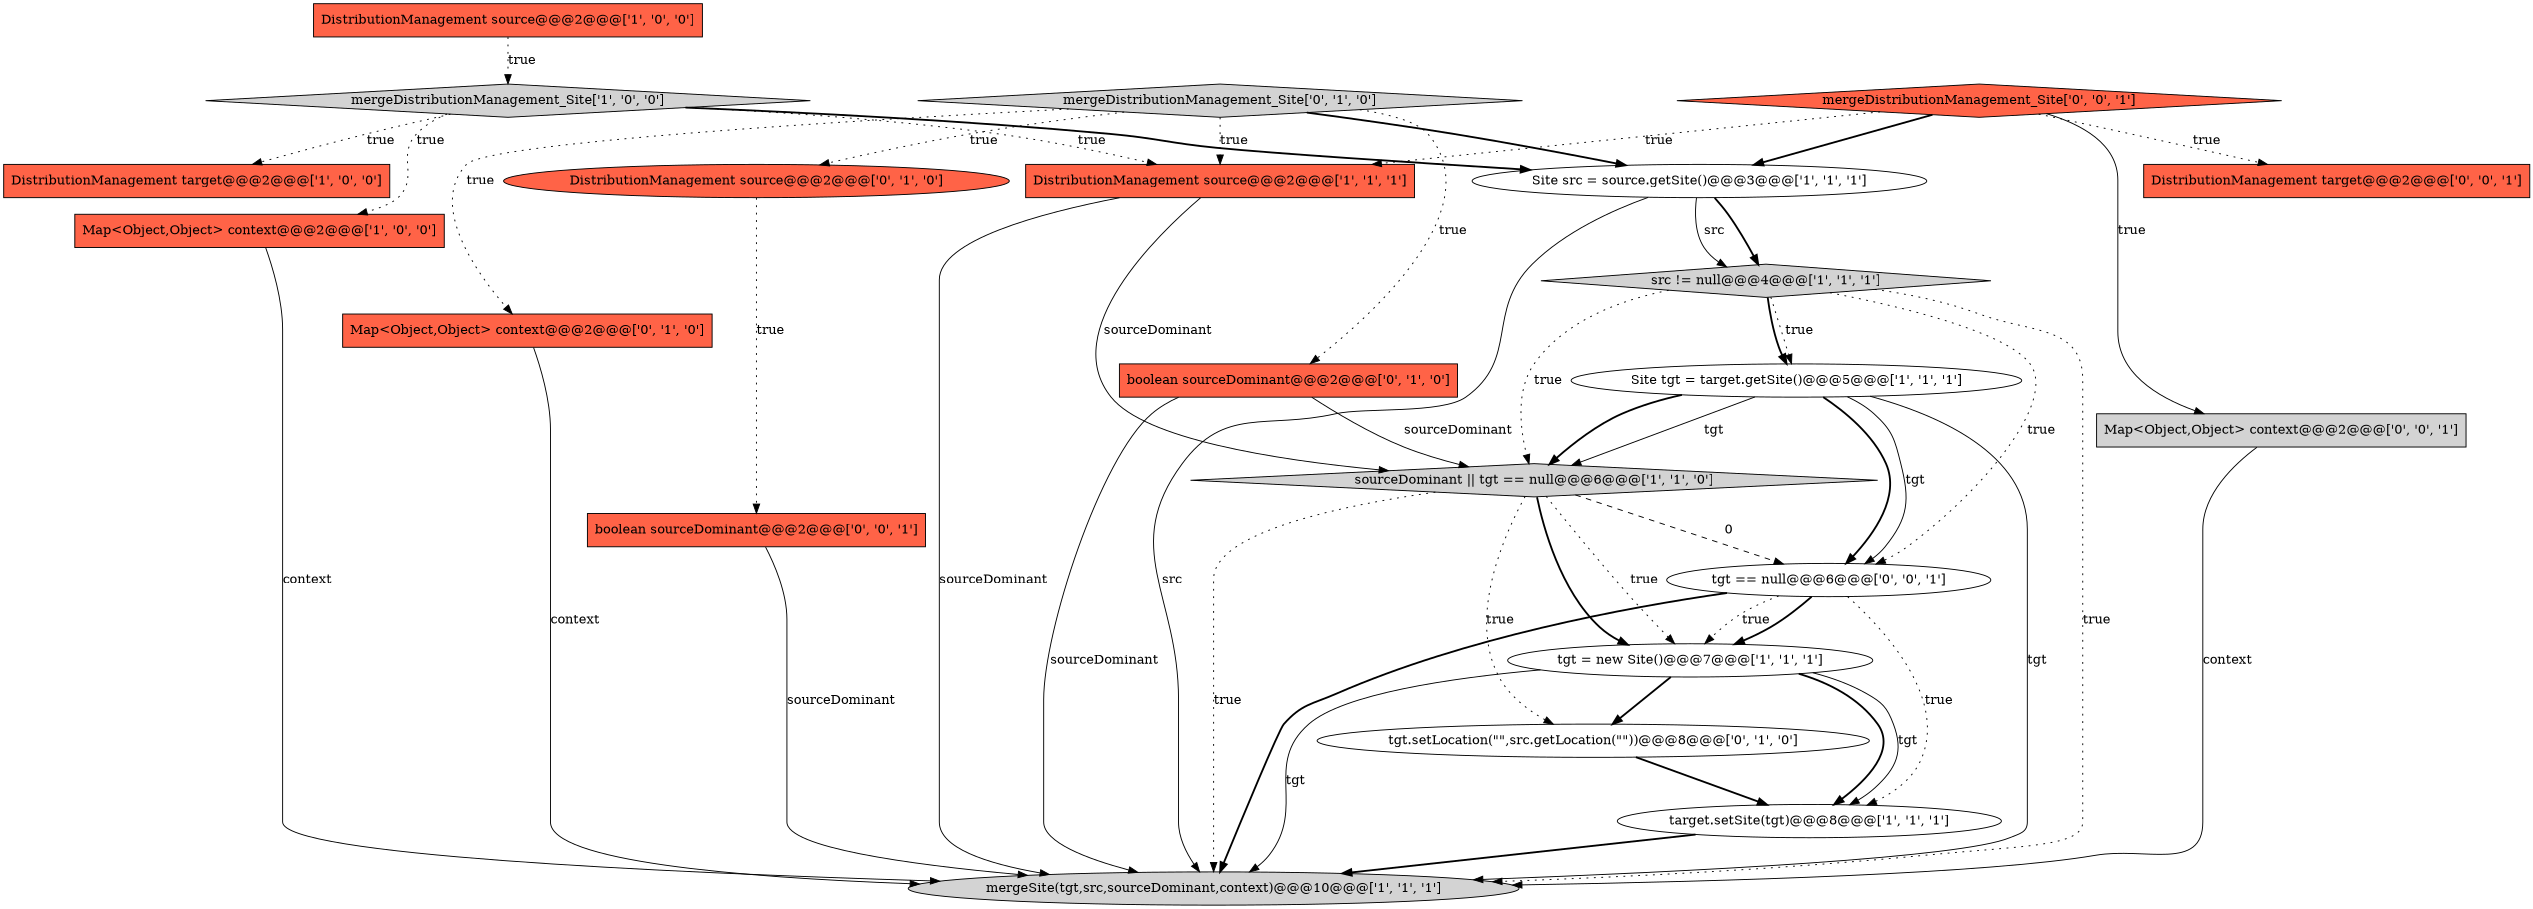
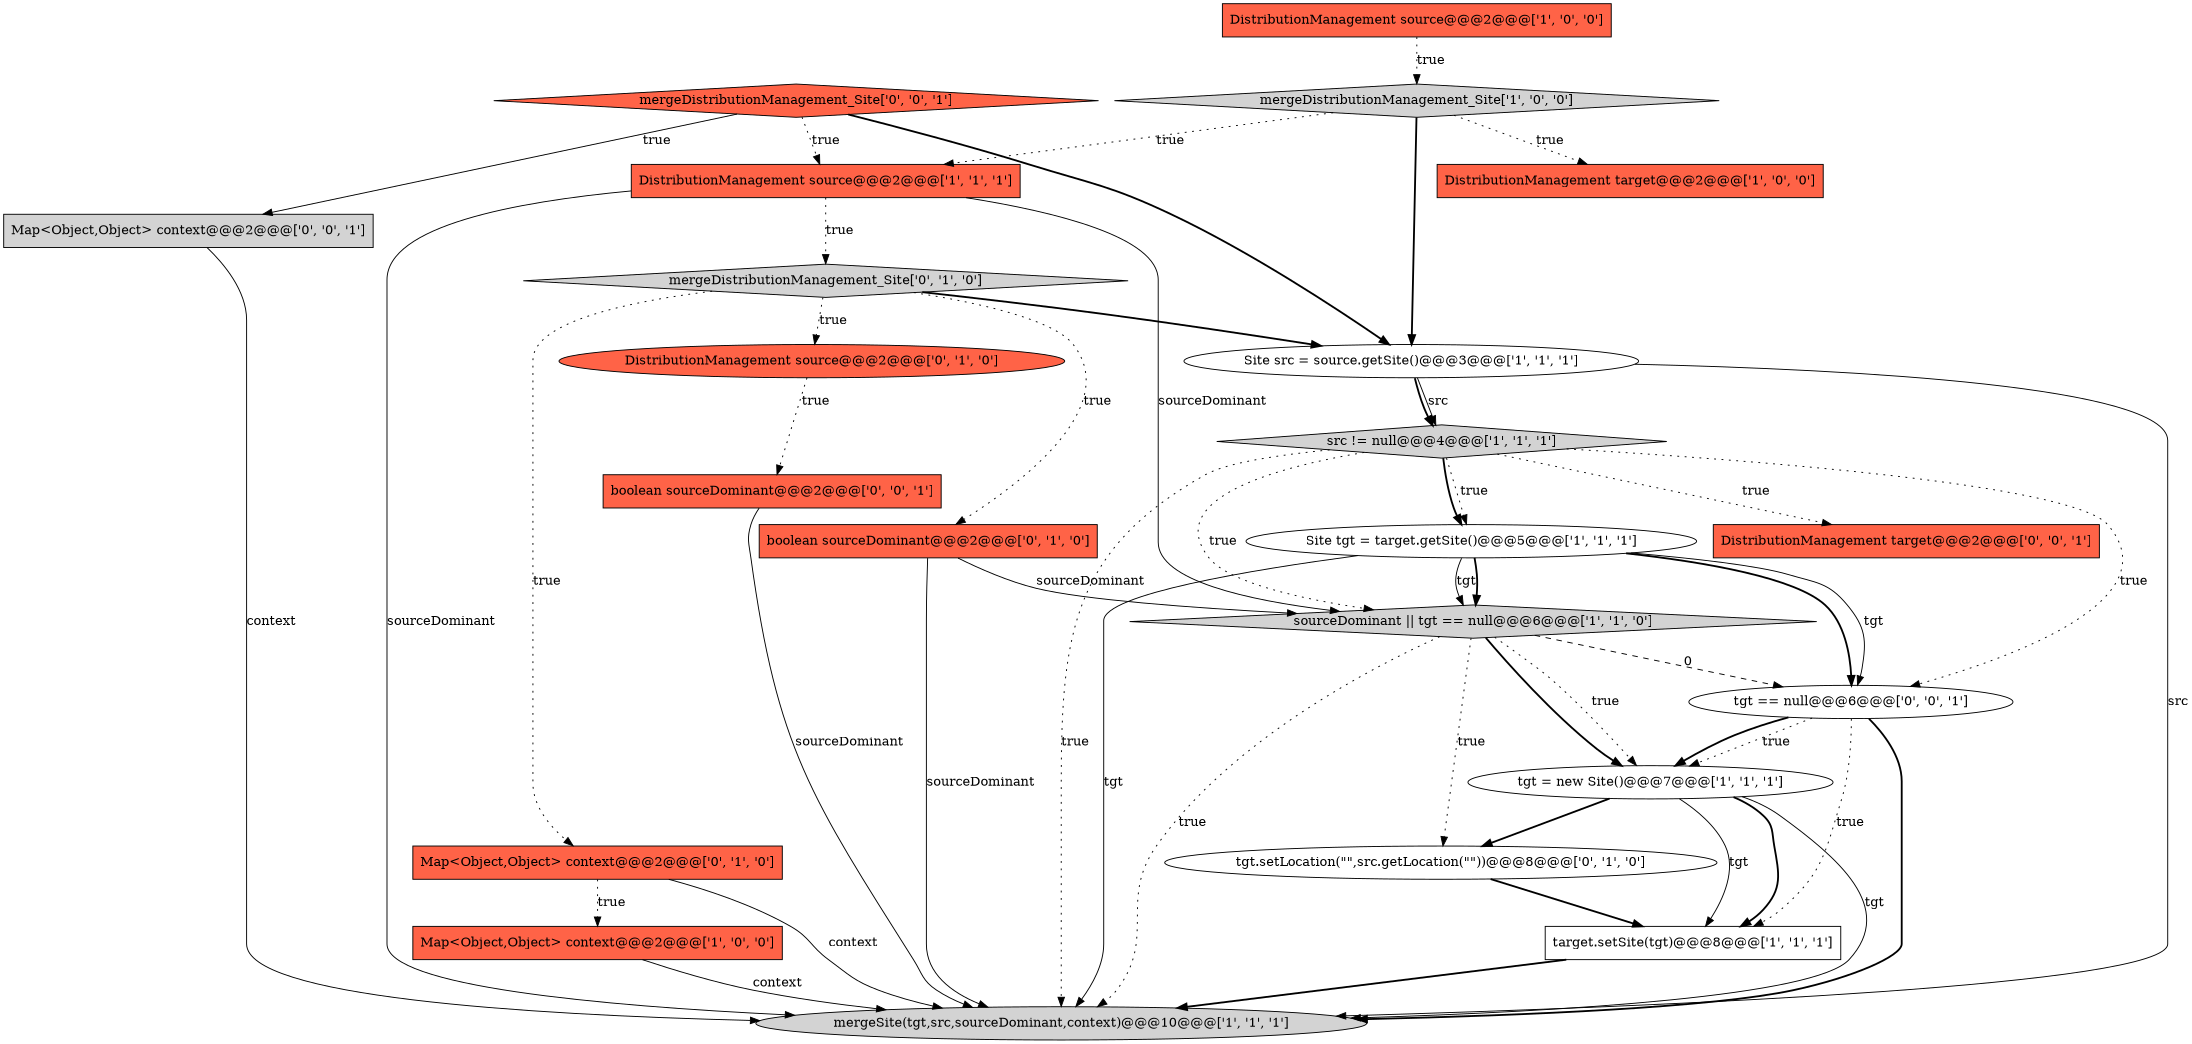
(1220, 136) -> (826, 226)
(2149, 138) -> (1660, 488)
(408, 165) -> (598, 898)
(1809, 821) -> (1693, 943)
